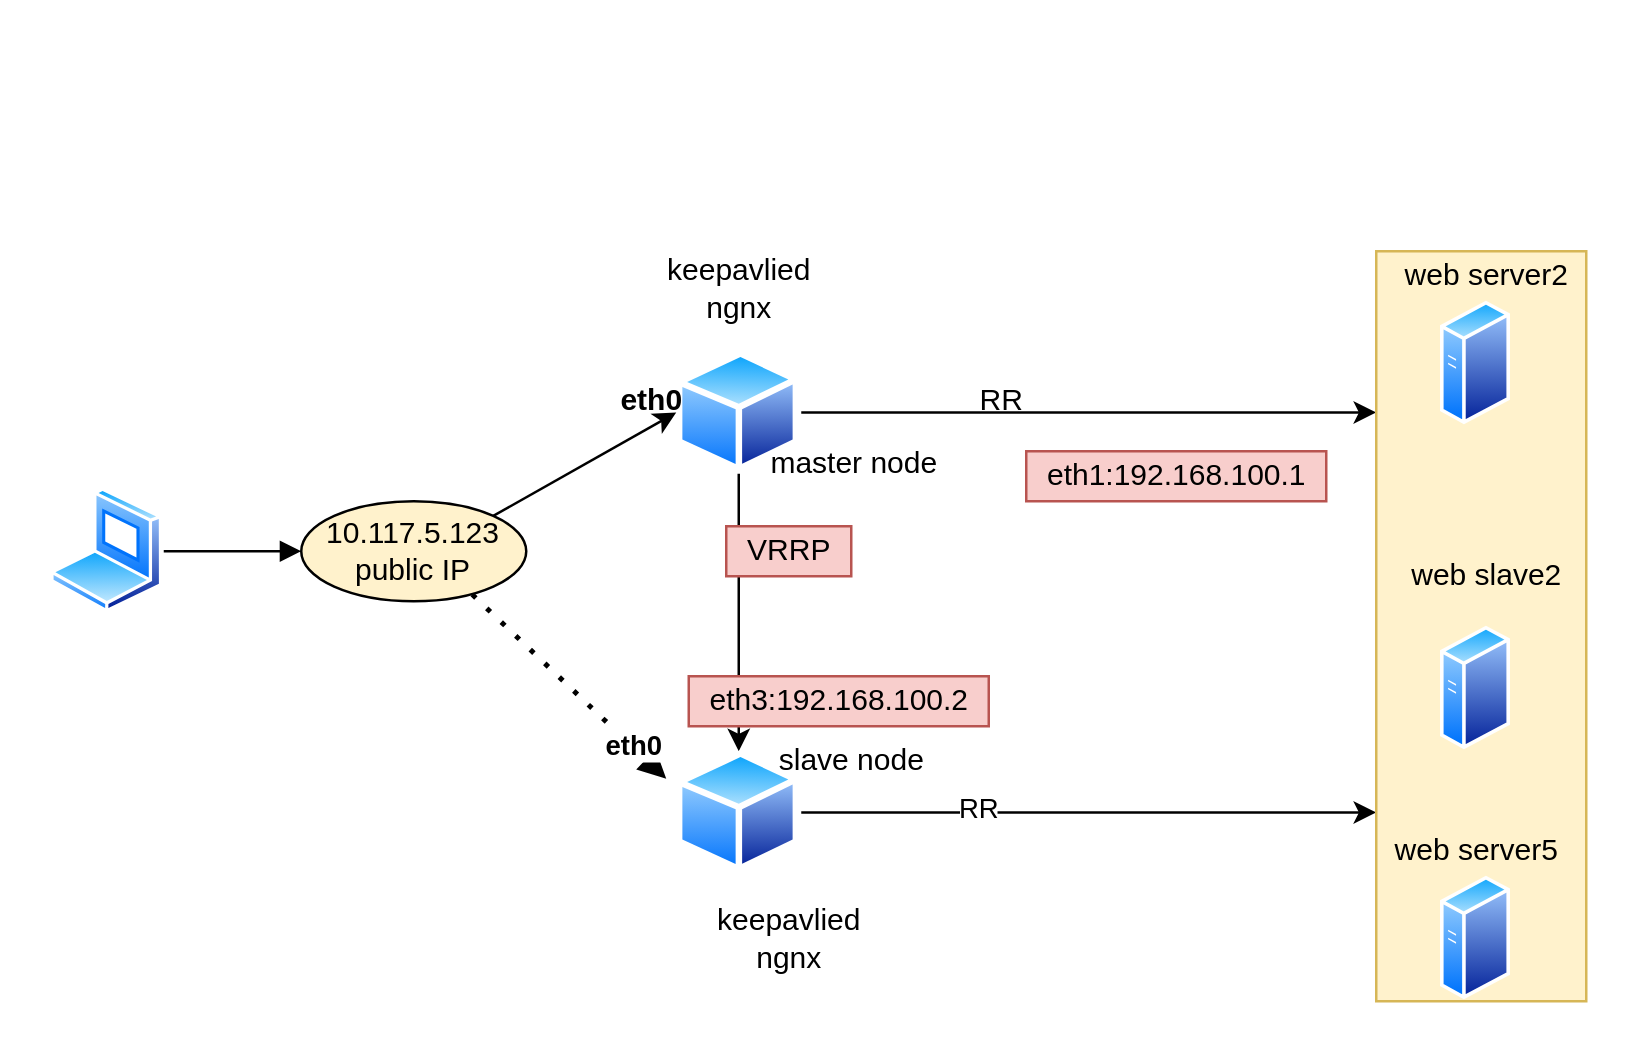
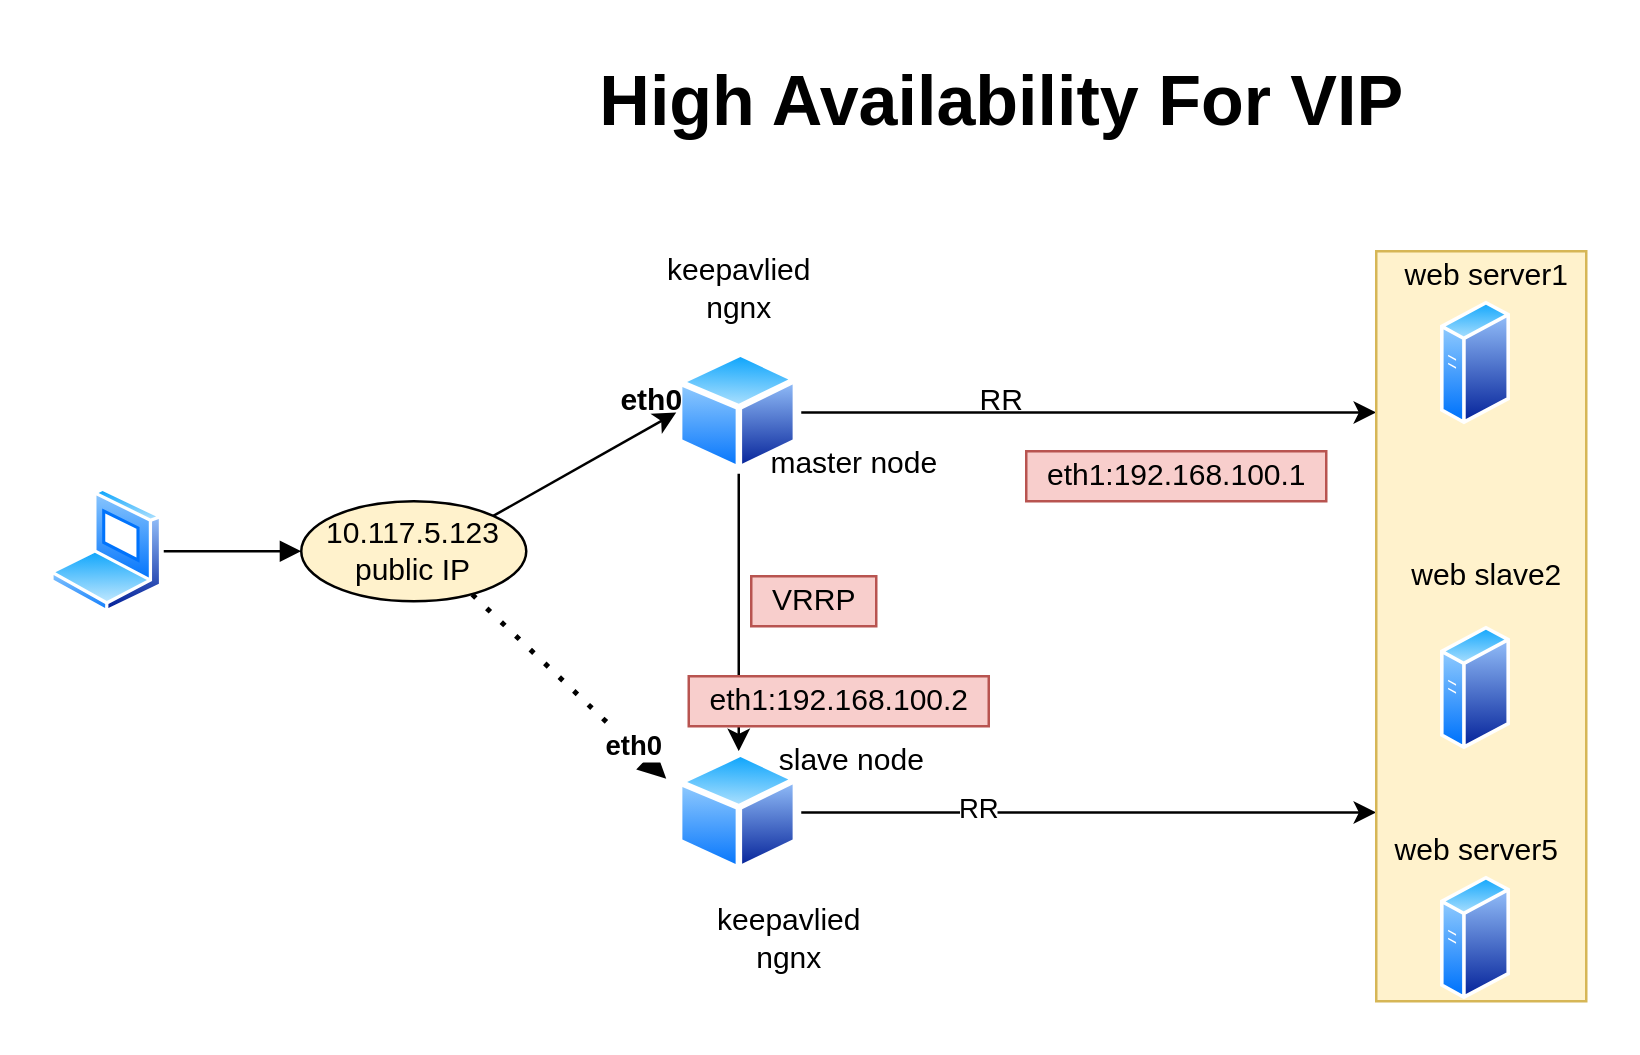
none -> (1001, 101)
(1488, 276) -> (1488, 276)
(789, 551) -> (814, 601)
(840, 701) -> (840, 701)
